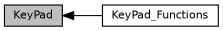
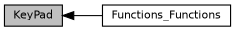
(160, 16) -> (167, 16)
